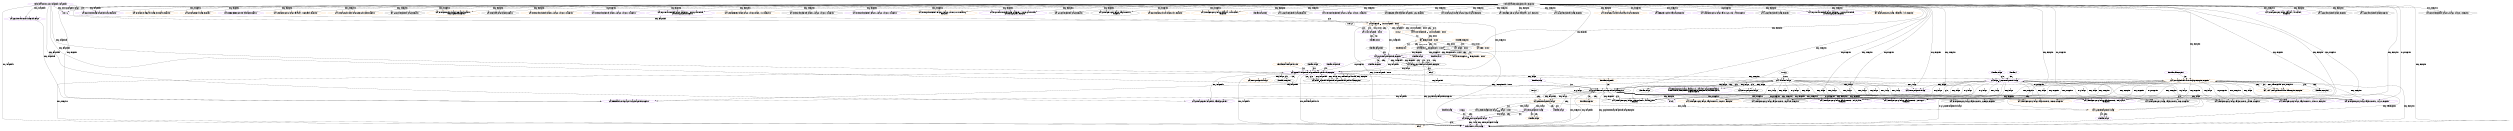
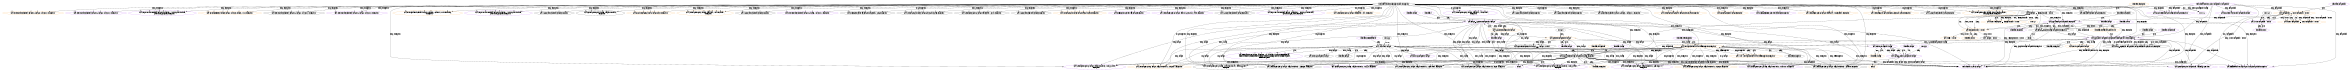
(717, 21) -> (2259, 7)
(1429, 36) -> (2124, 24)
none -> (1368, 38)
(2190, 81) -> (1699, 46)
(289, 101) -> (2336, 16)
(1820, 108) -> (1521, 36)
